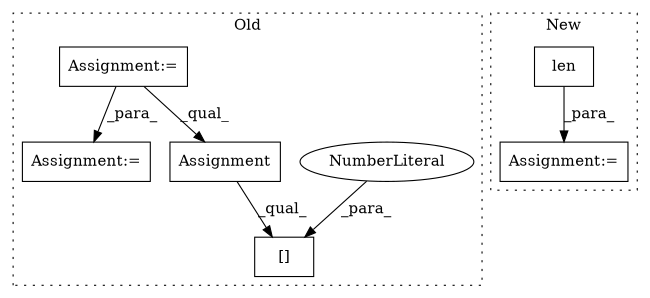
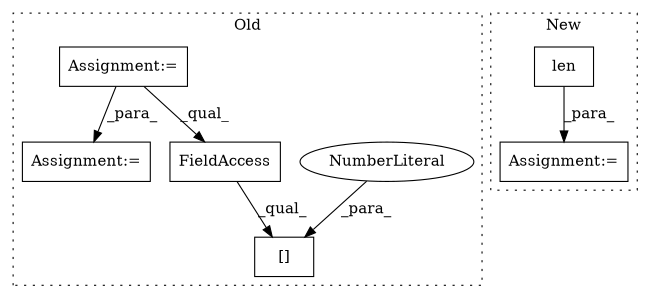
(225, 162) -> (225, 162)
